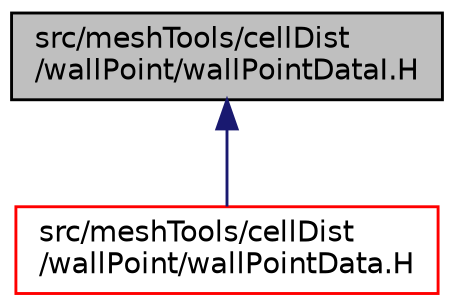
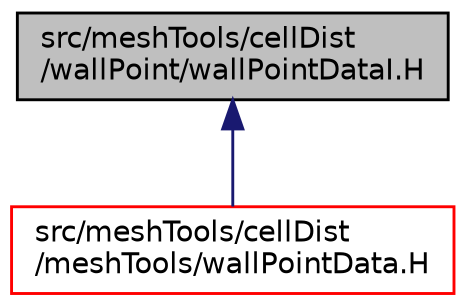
(227, 250) -> (233, 250)
